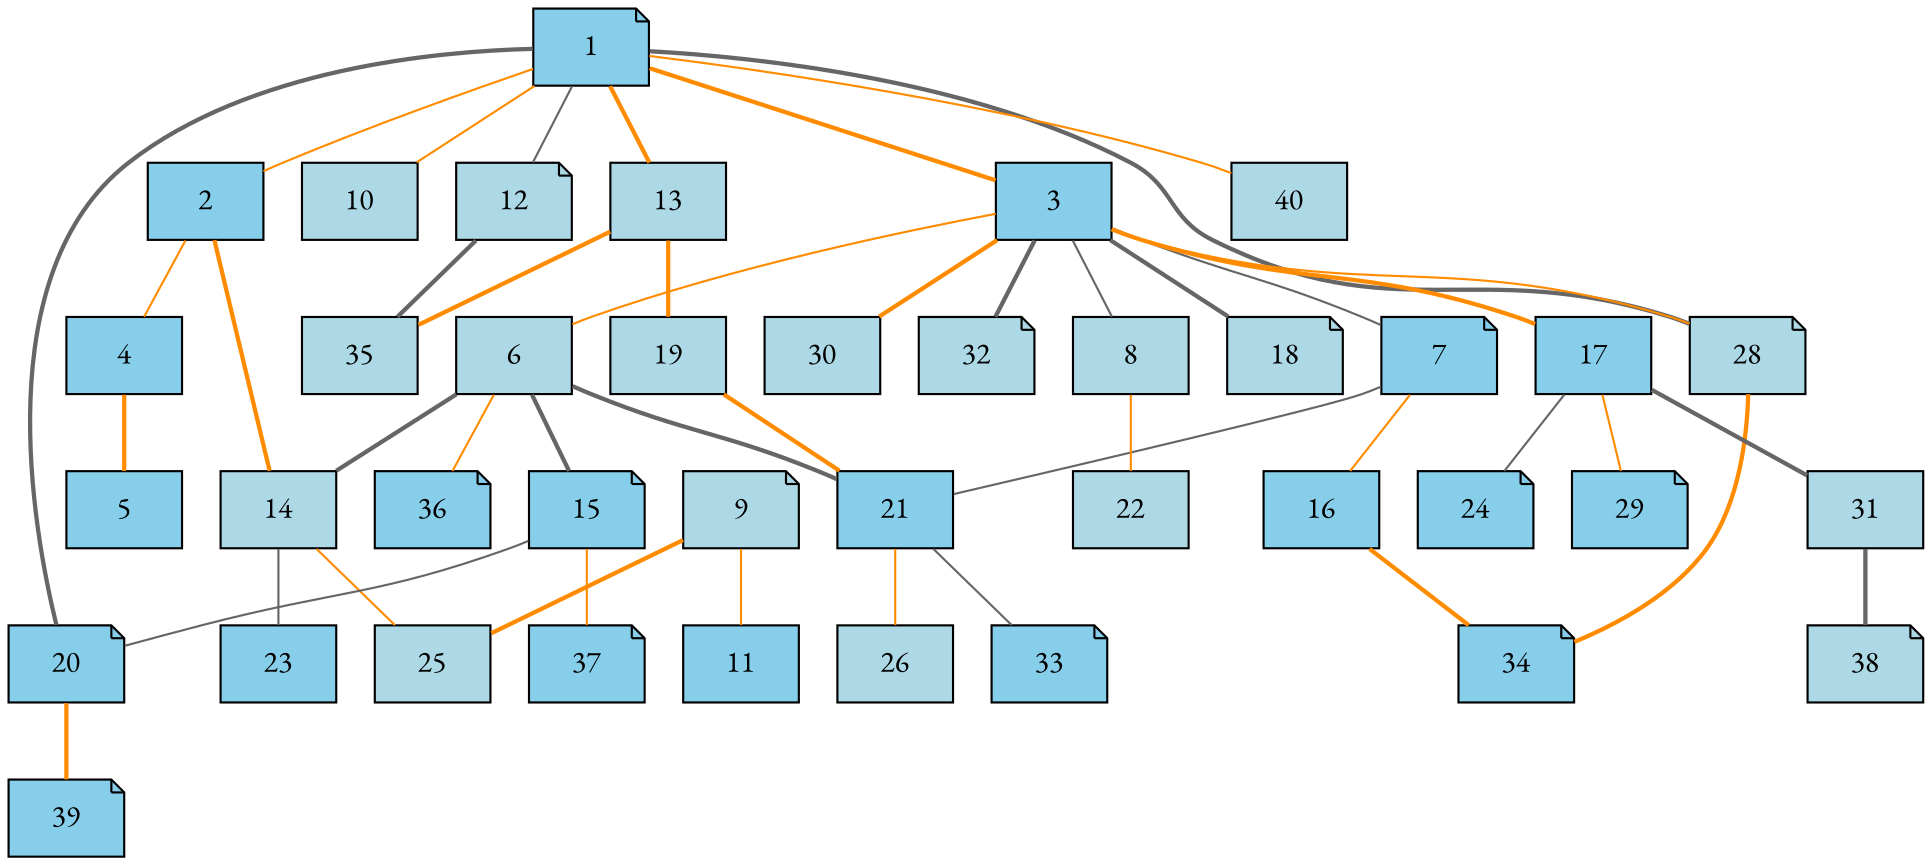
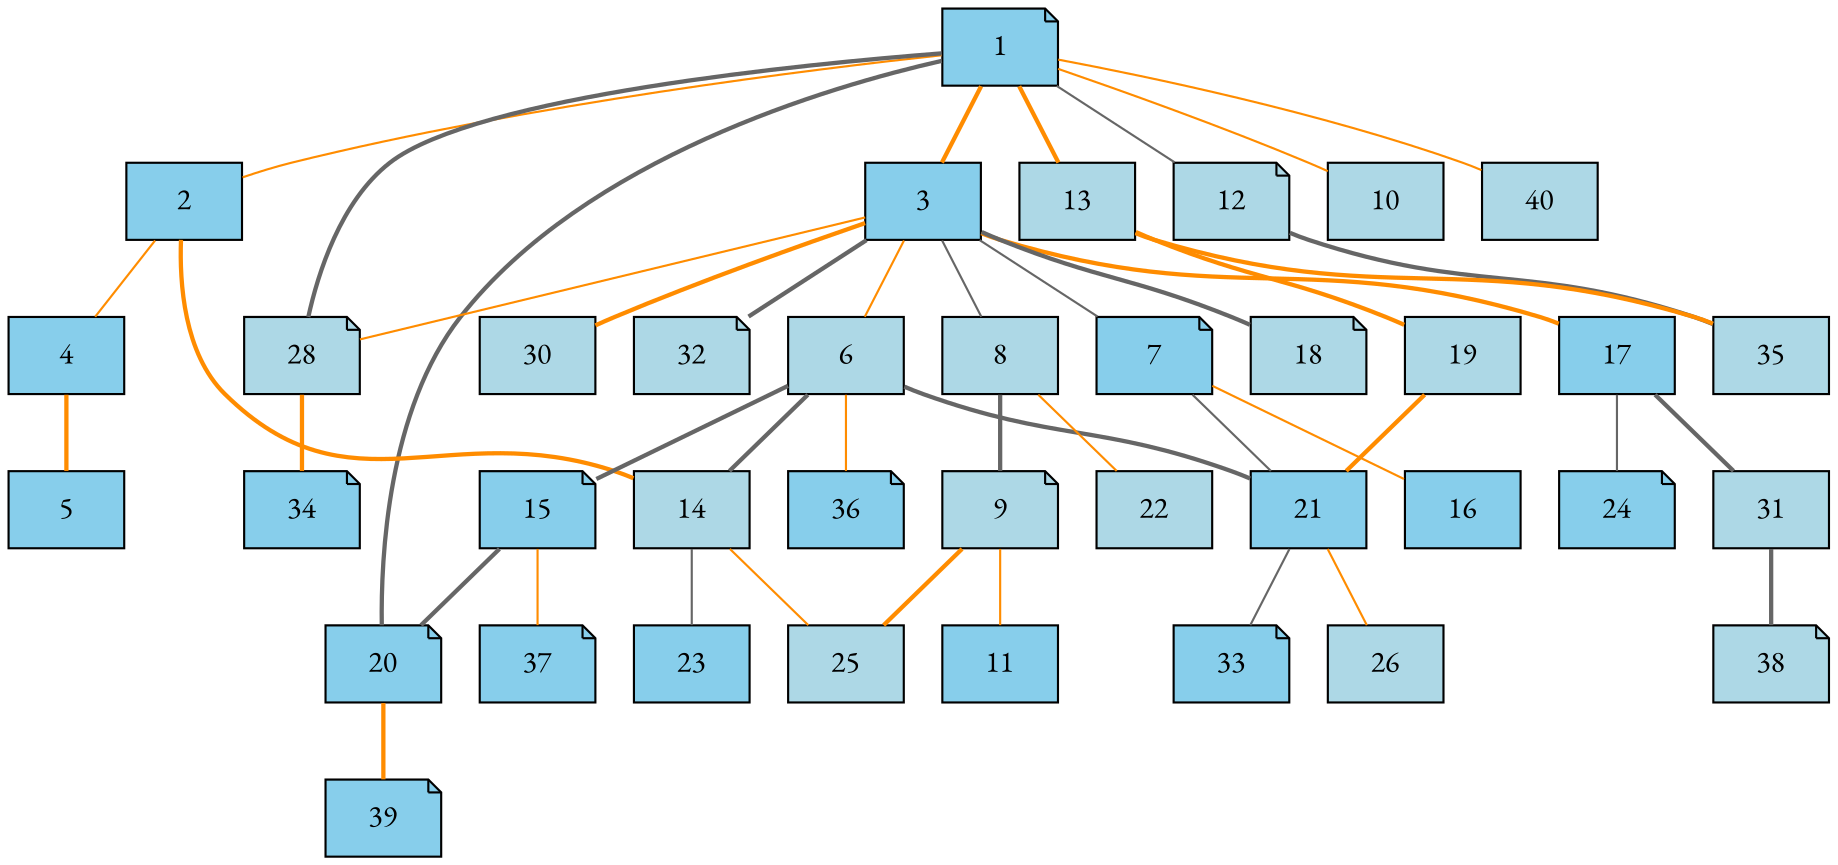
none -> (1000, 433)
(1630, 510) -> none
(1419, 587) -> none
(328, 597) -> (460, 587)
